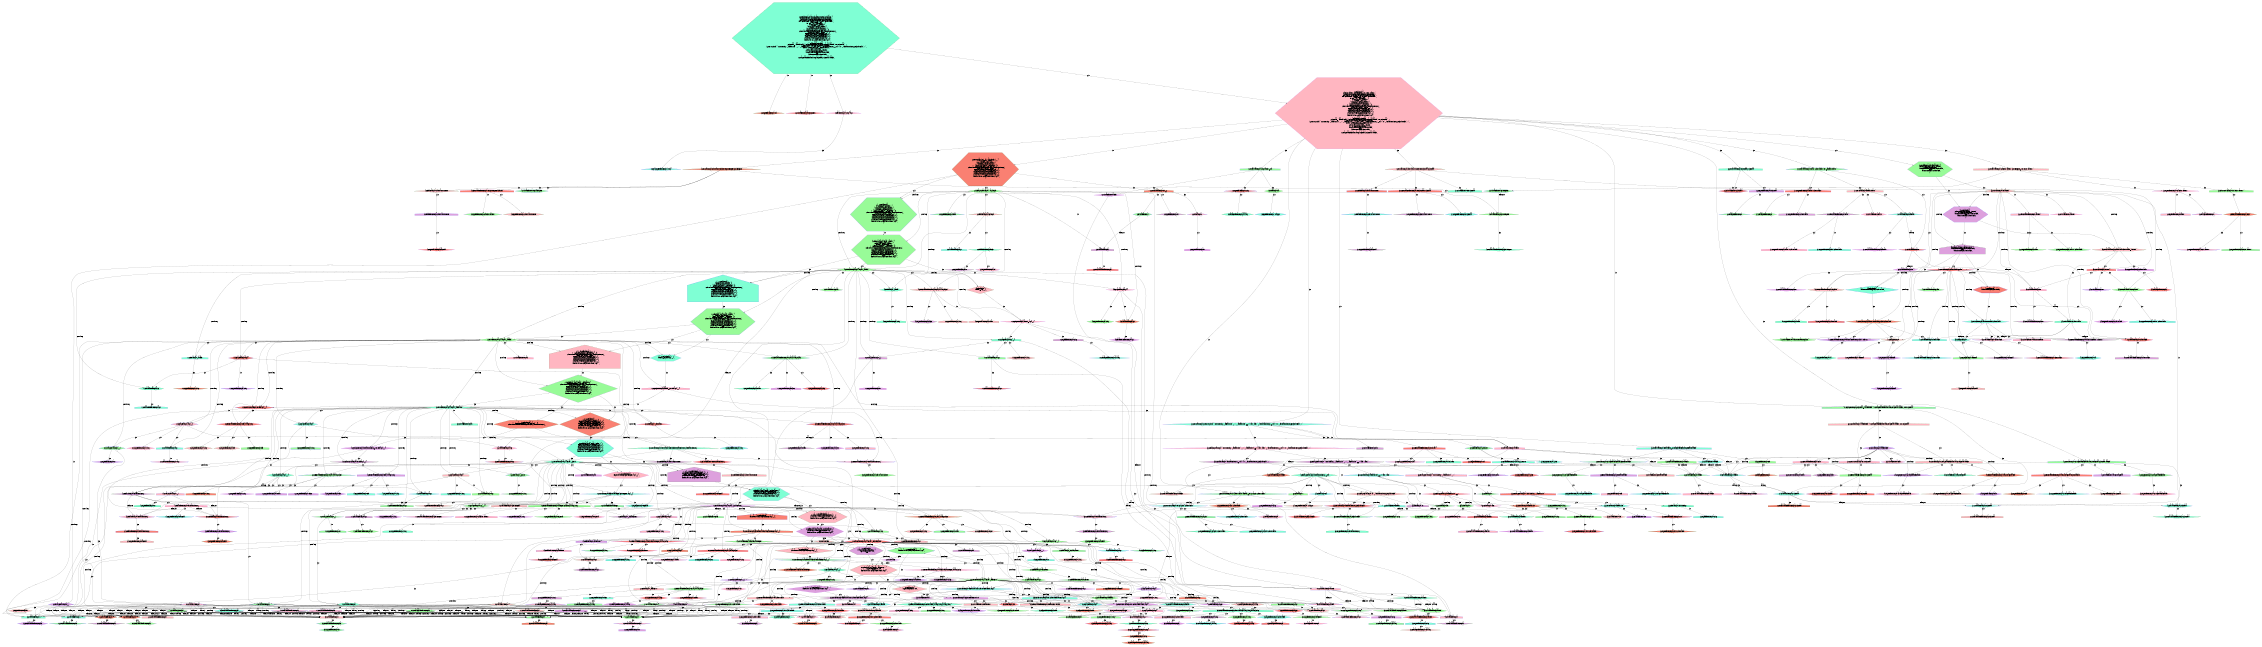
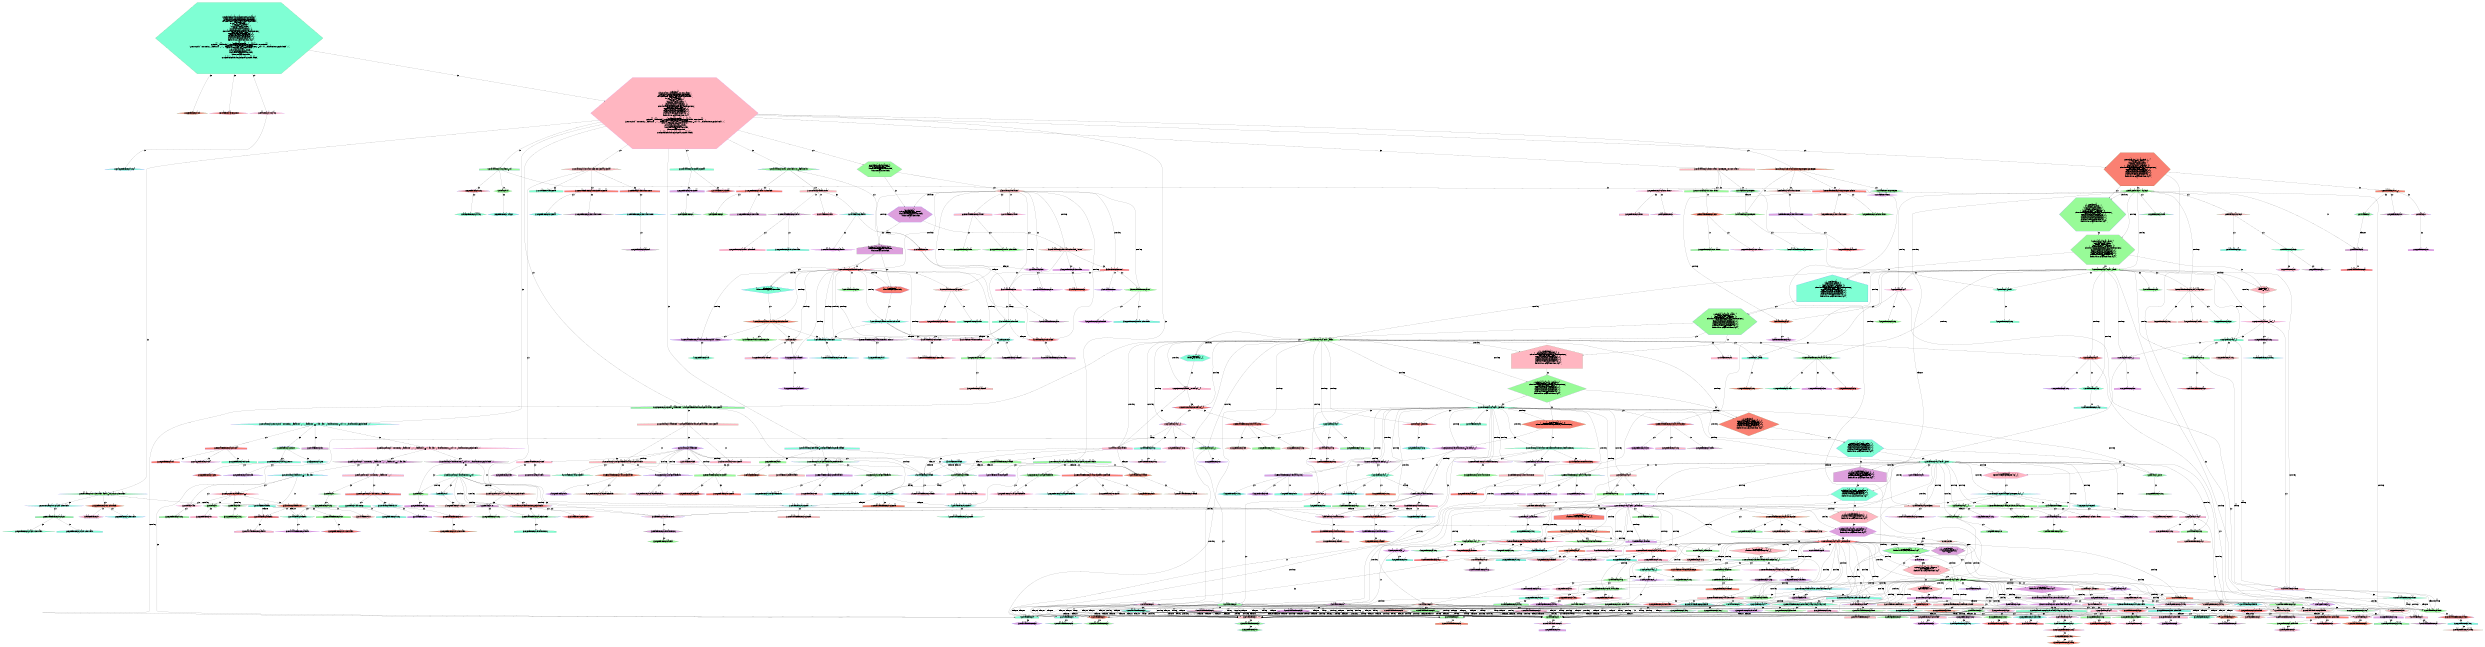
(924, 322) -> (2223, 322)
(463, 509) -> (1961, 509)
(263, 604) -> (1230, 604)
none -> (1066, 613)
